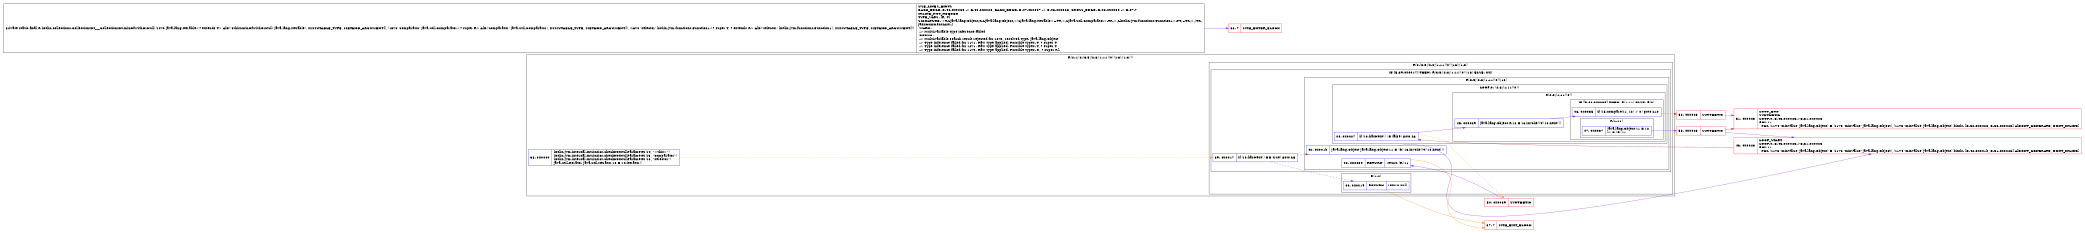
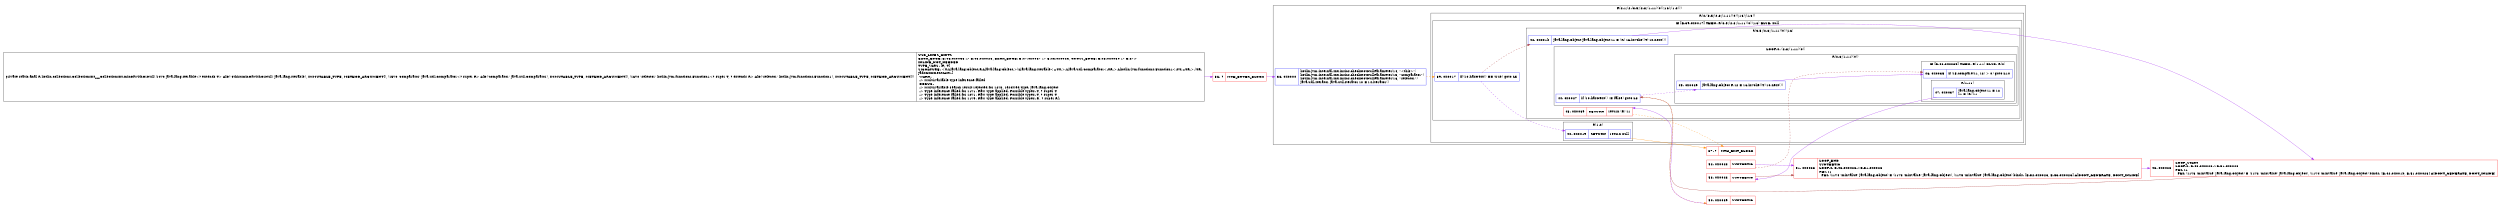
none -> (1269, 77)
(1668, 114) -> (1801, 76)
(1441, 130) -> (1667, 93)
(1759, 135) -> (2145, 168)
(1376, 163) -> (1598, 112)
(1450, 192) -> (1679, 125)
